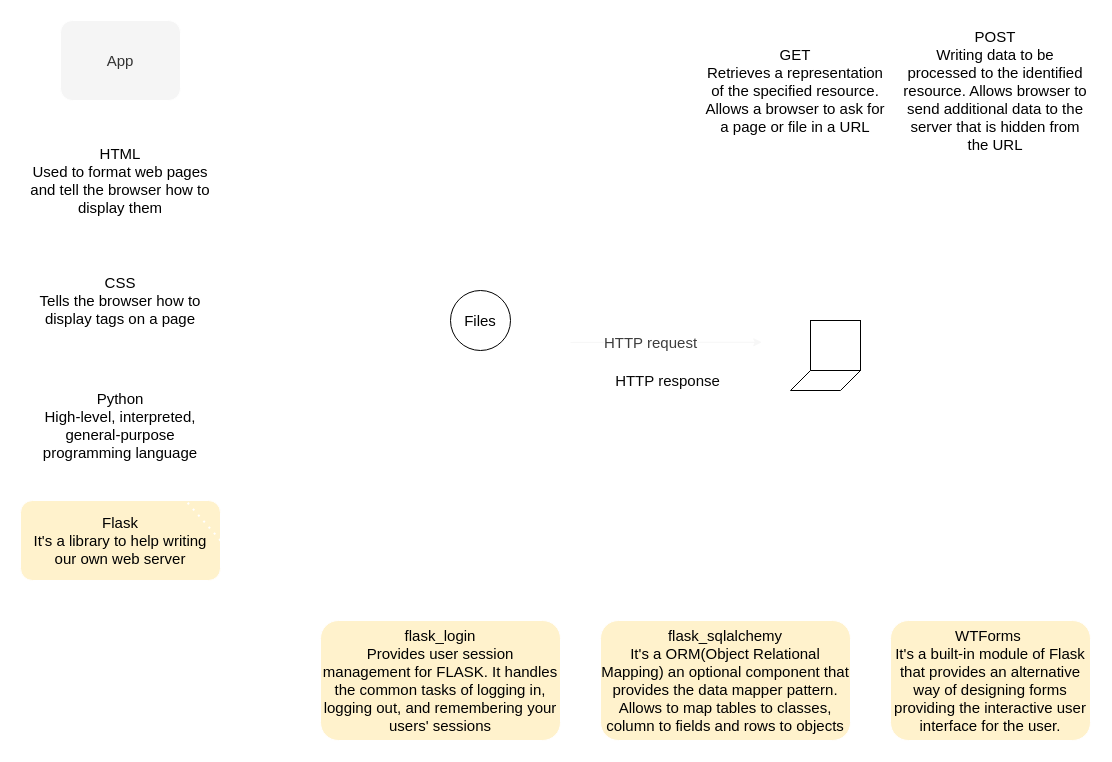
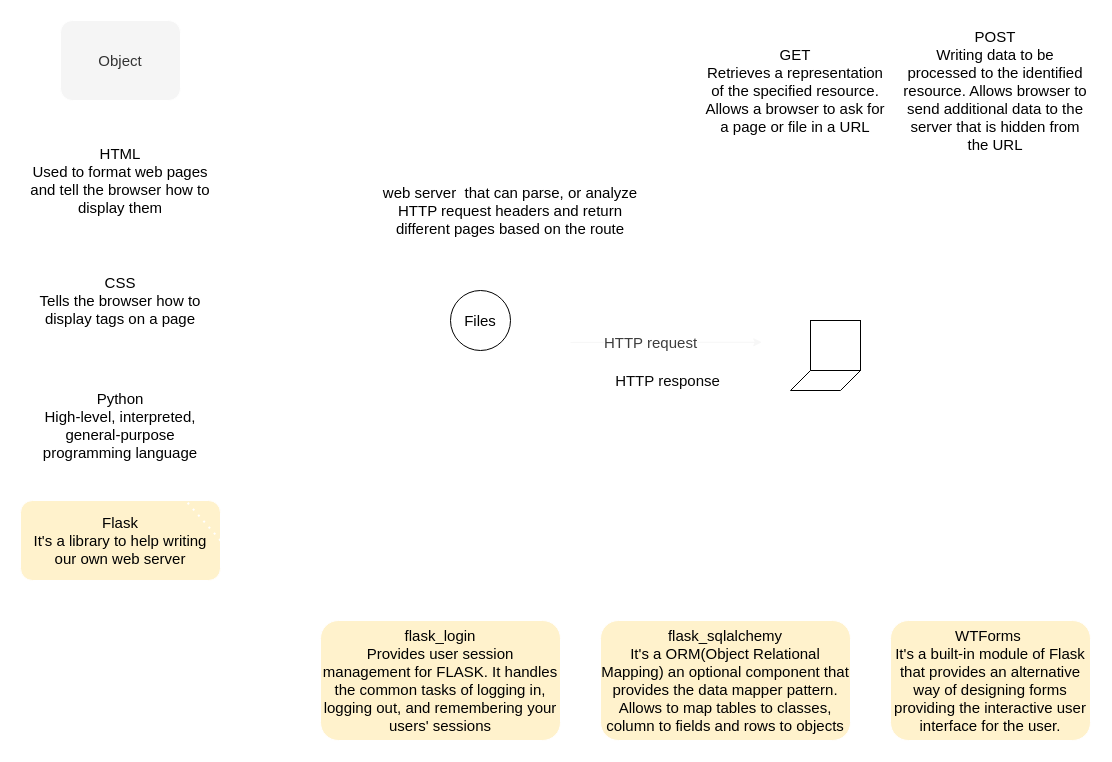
(121, 61) -> (121, 61)
none -> (511, 211)
